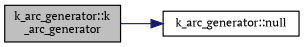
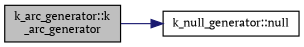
(231, 24) -> (231, 24)
